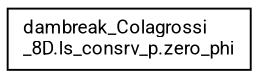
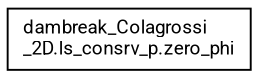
(129, 39) -> (129, 39)
